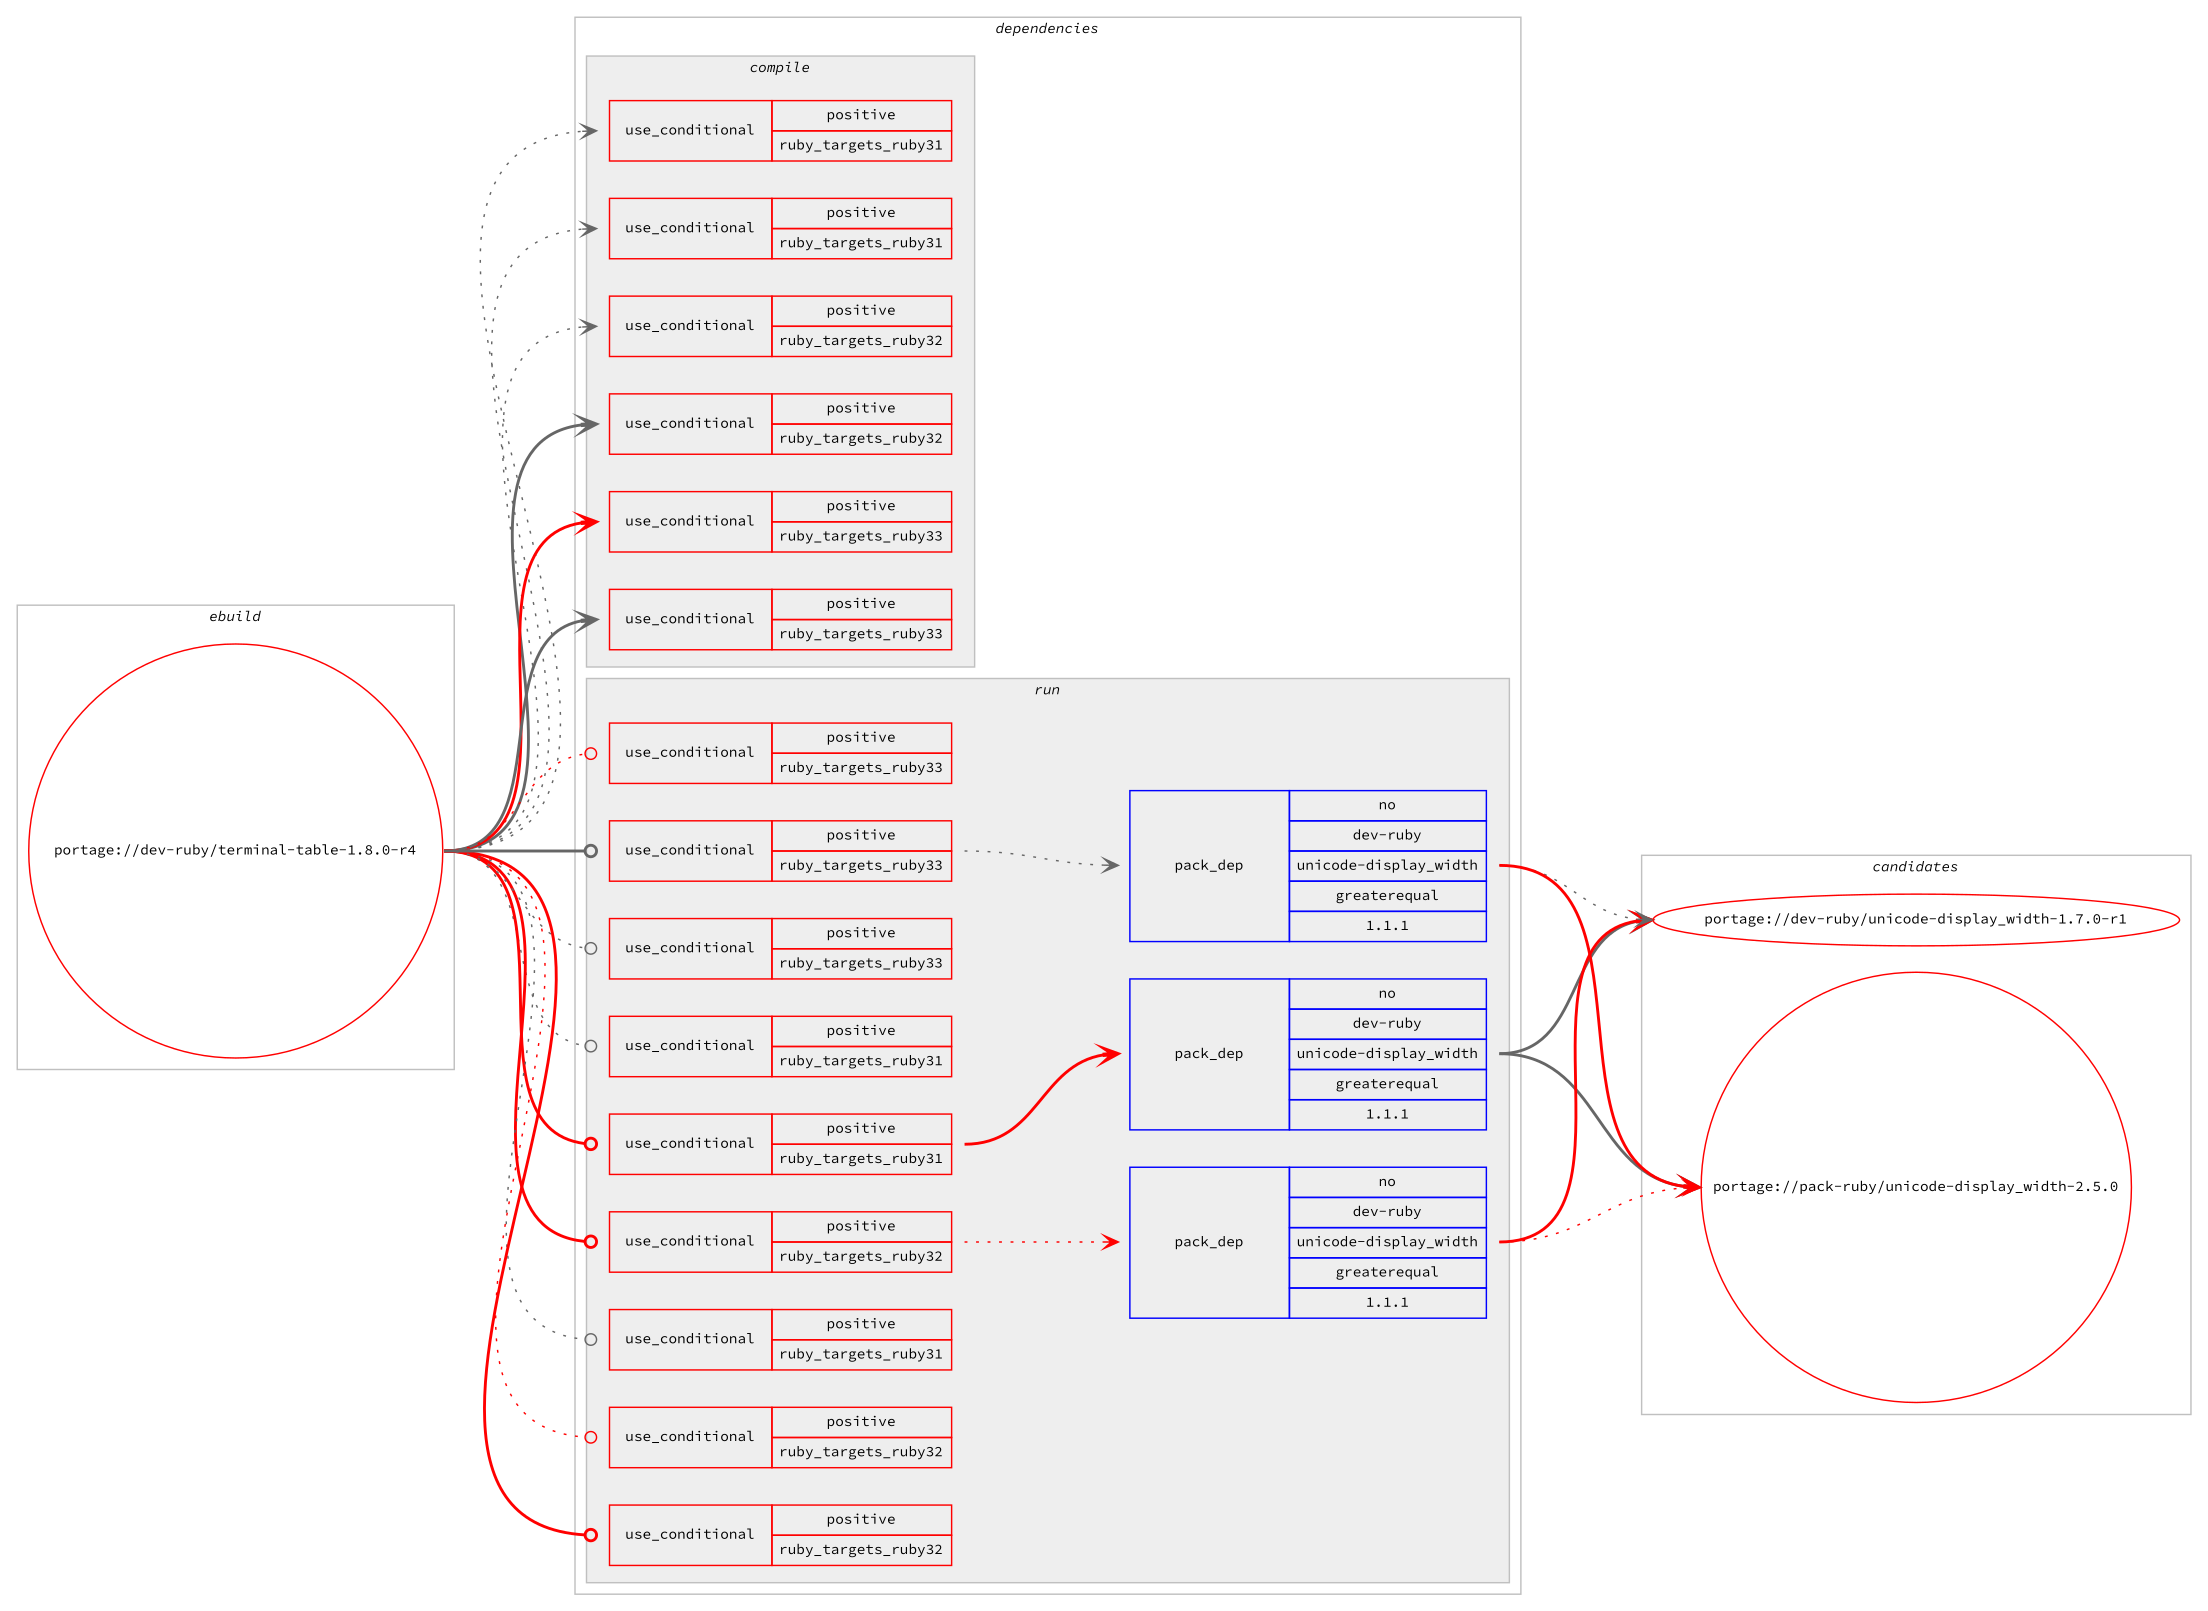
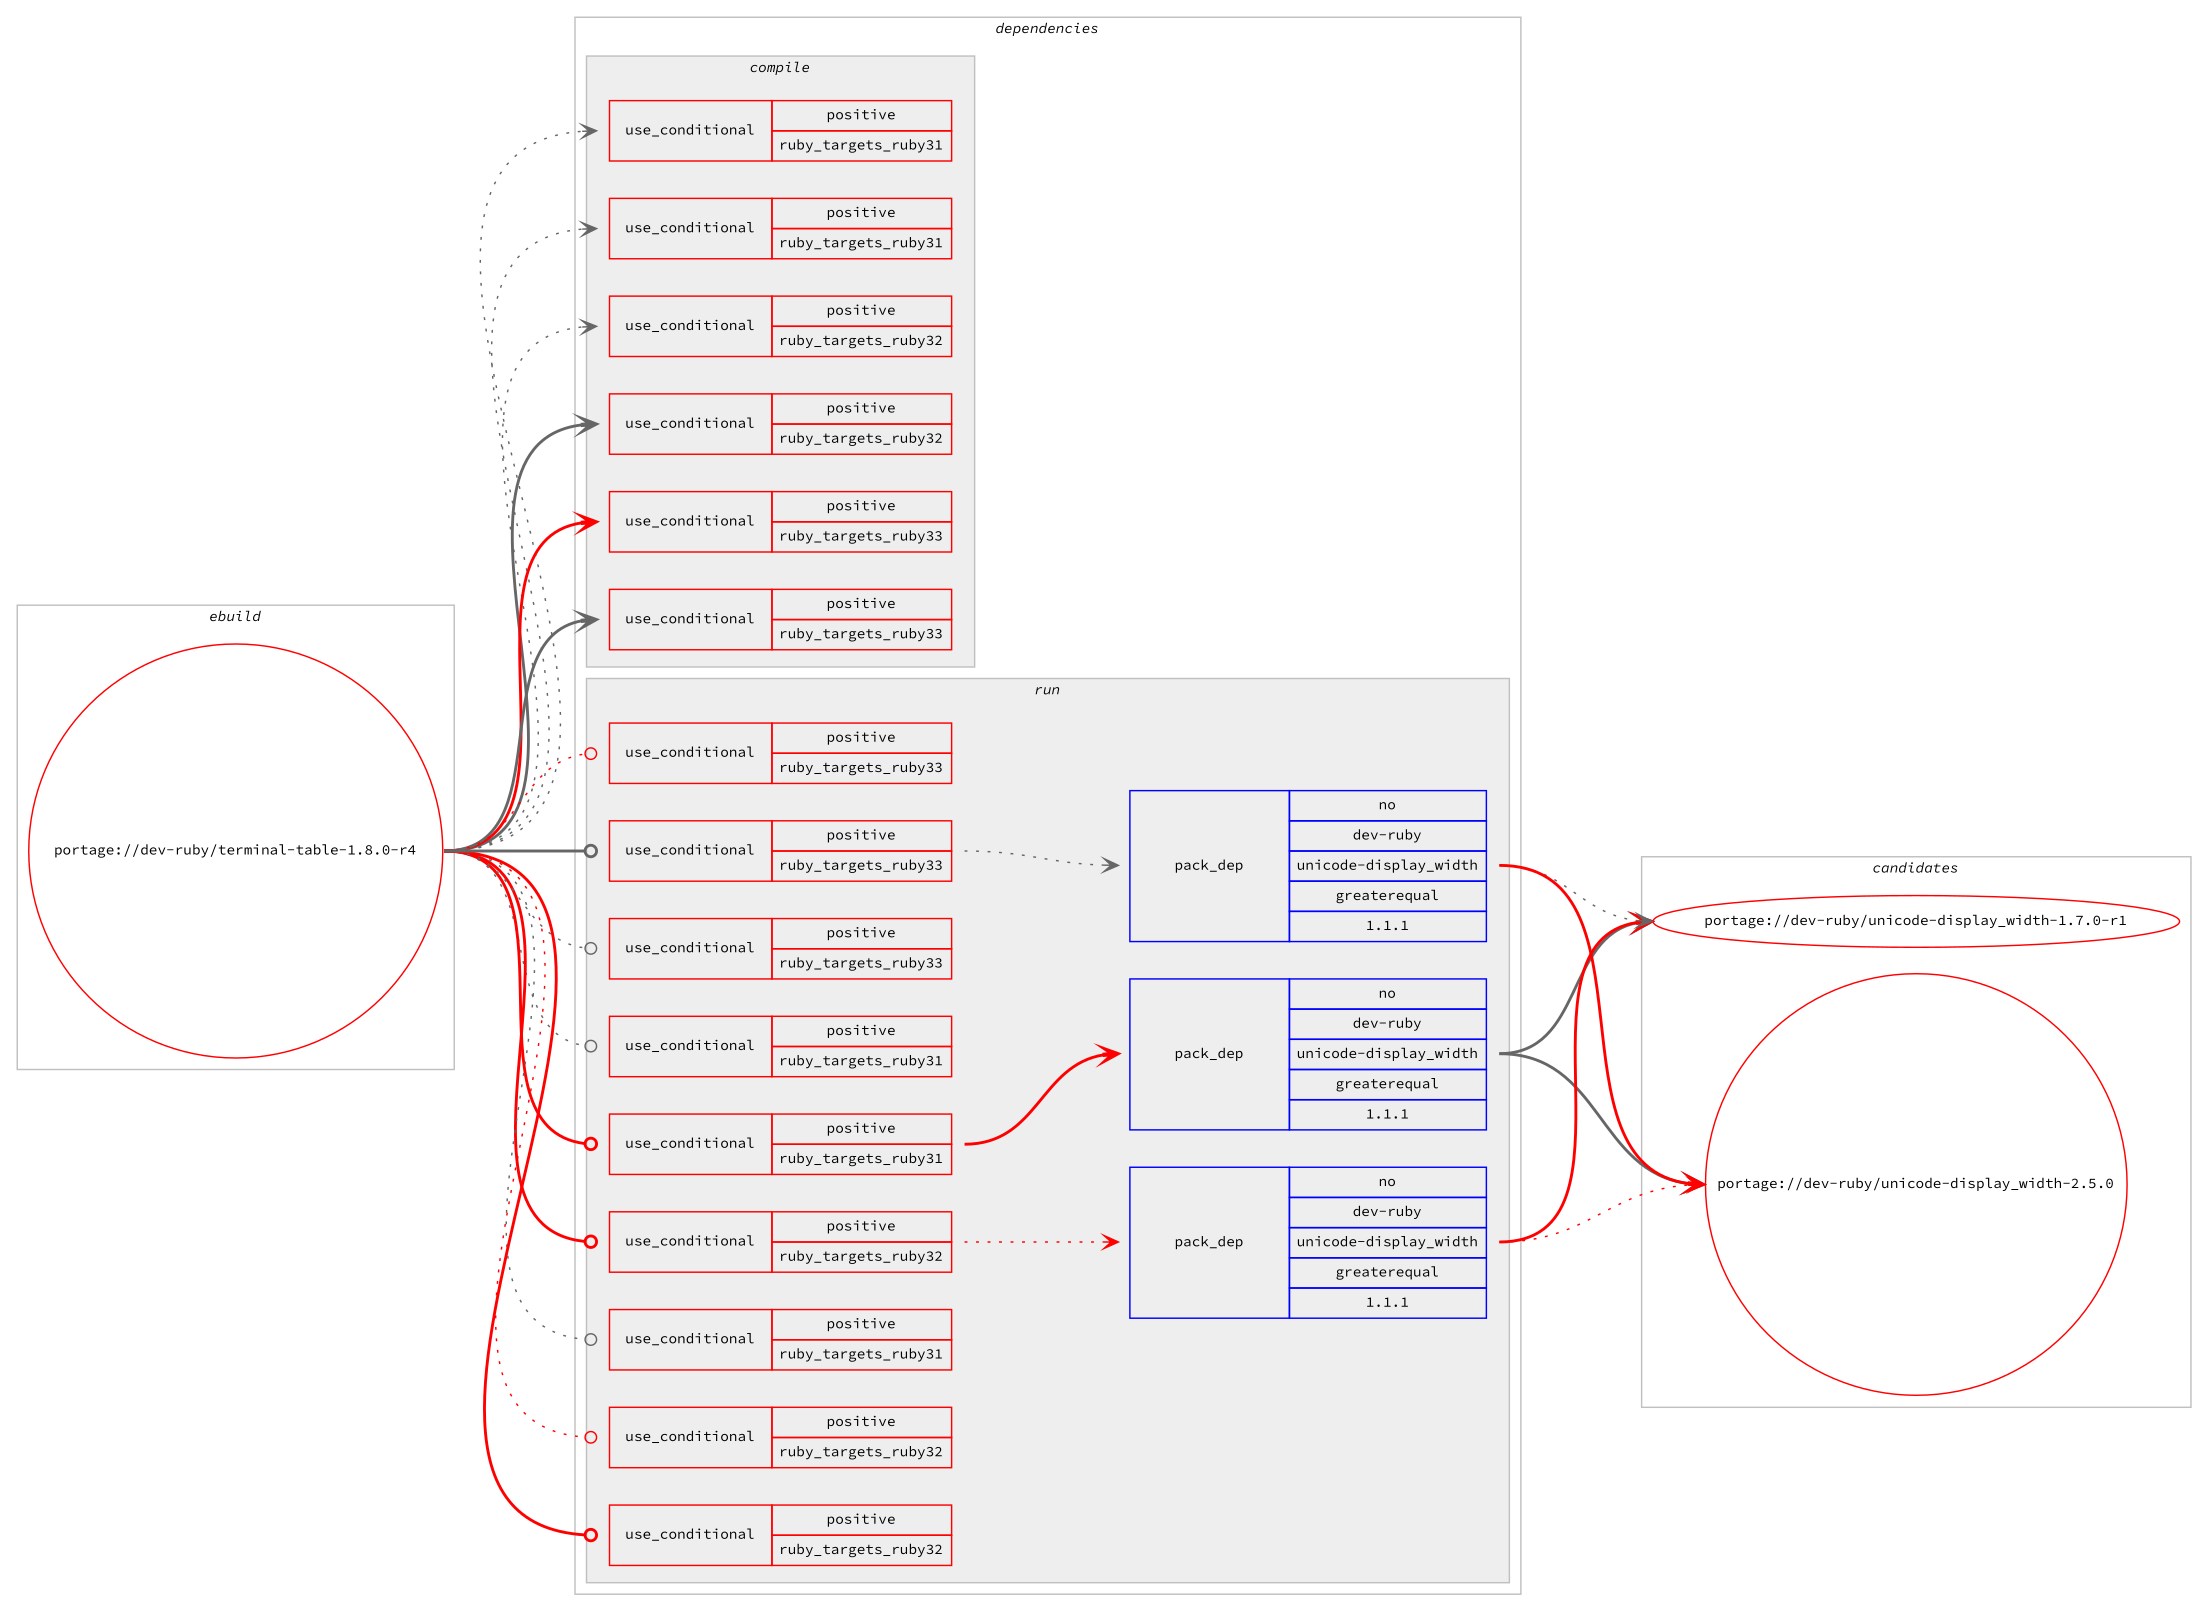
(1916, 1187) -> (1916, 1184)
